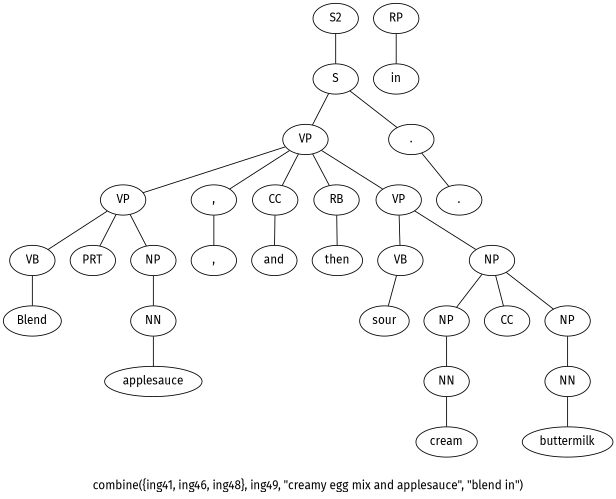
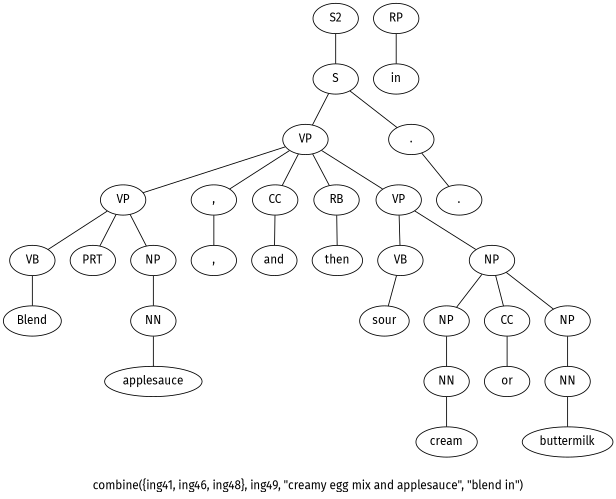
none -> (507, 381)
